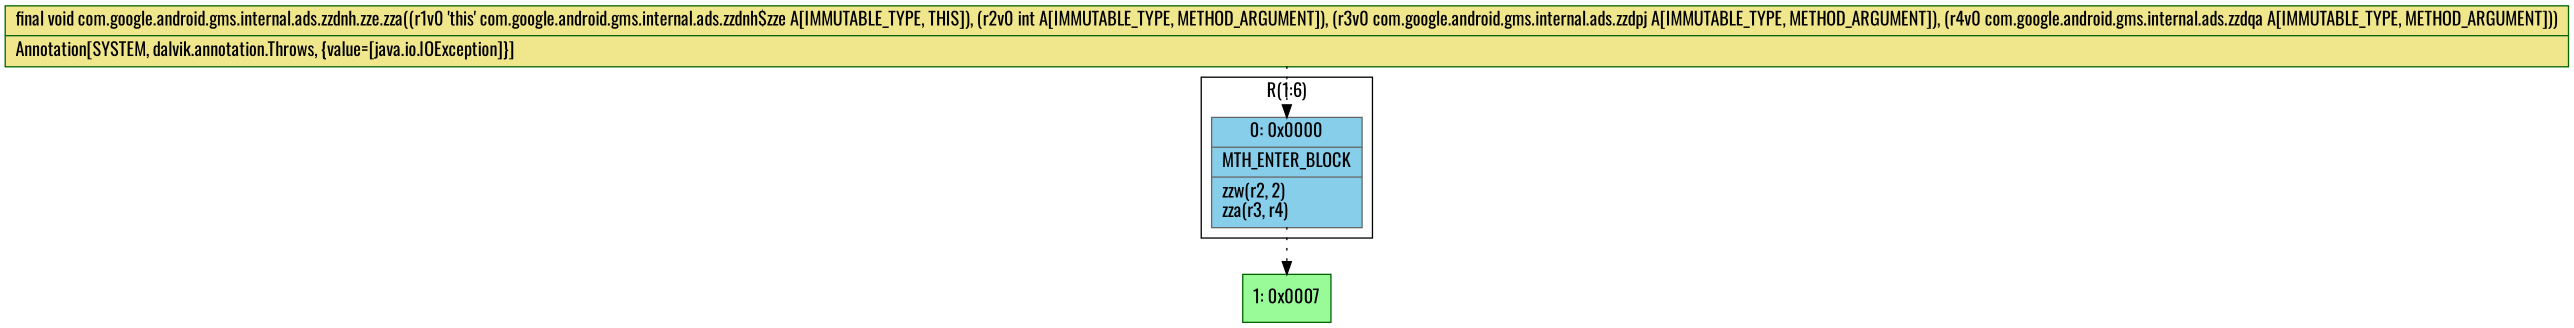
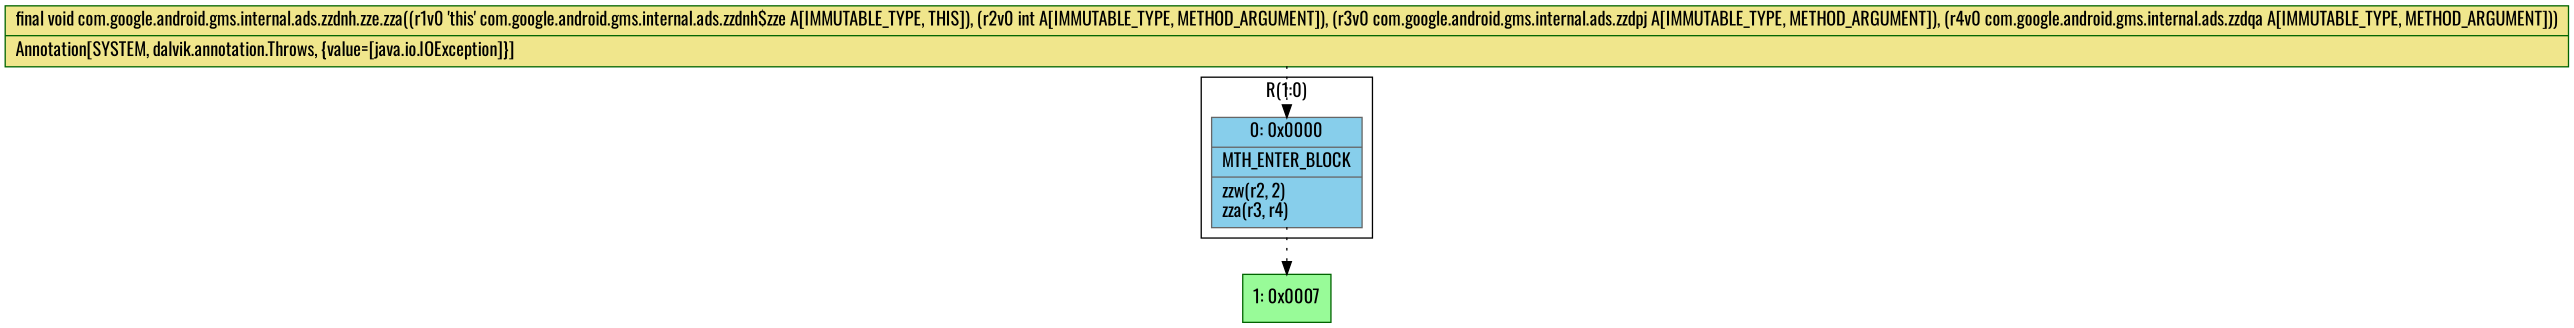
(1287, 92) -> (1287, 92)
